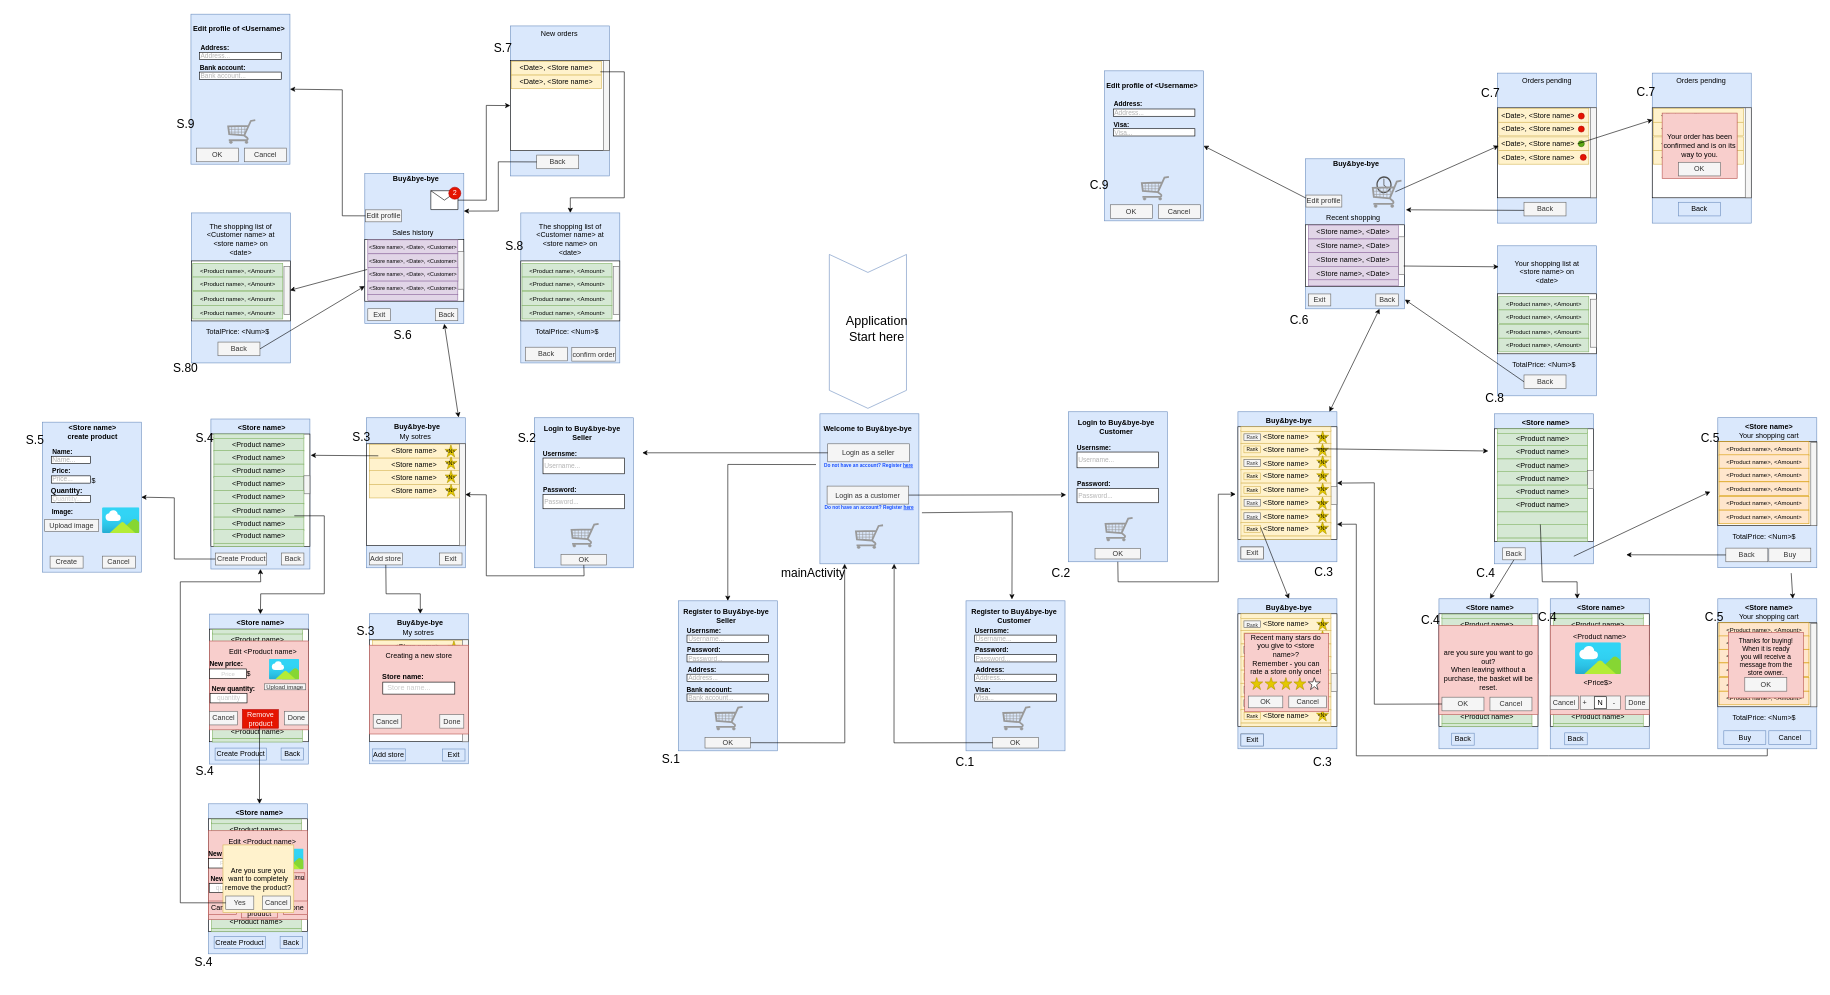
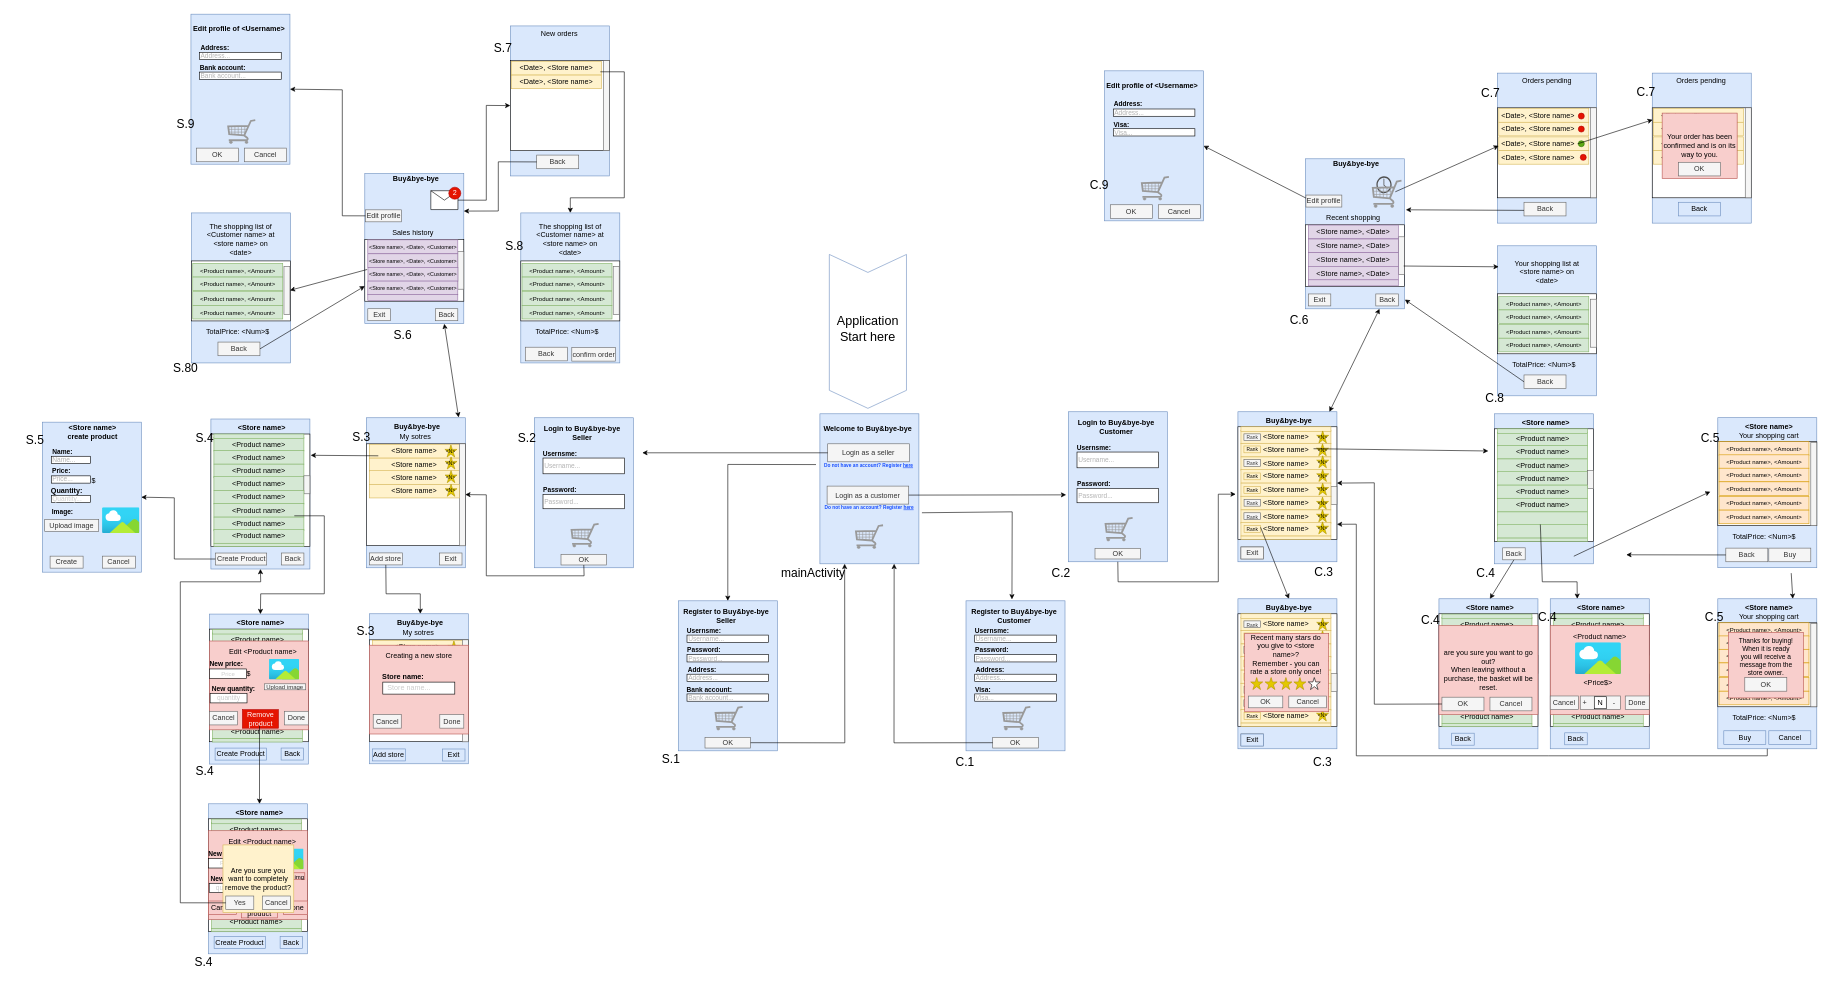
(877, 328) -> (868, 328)
